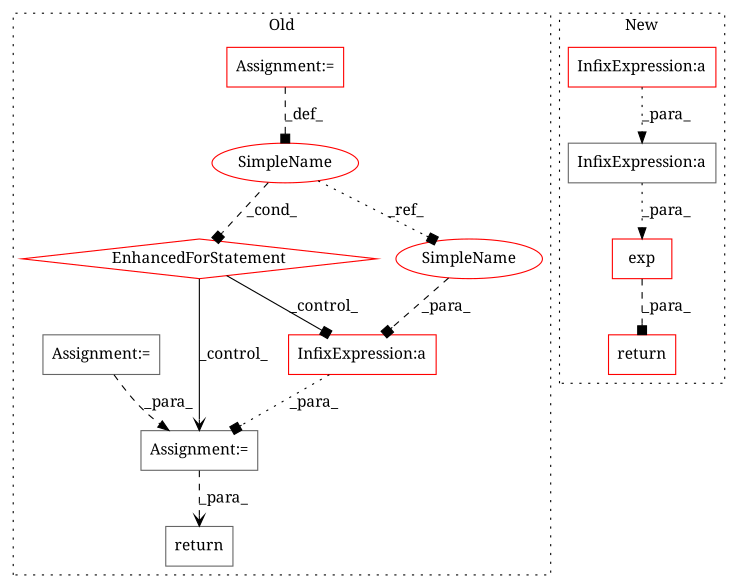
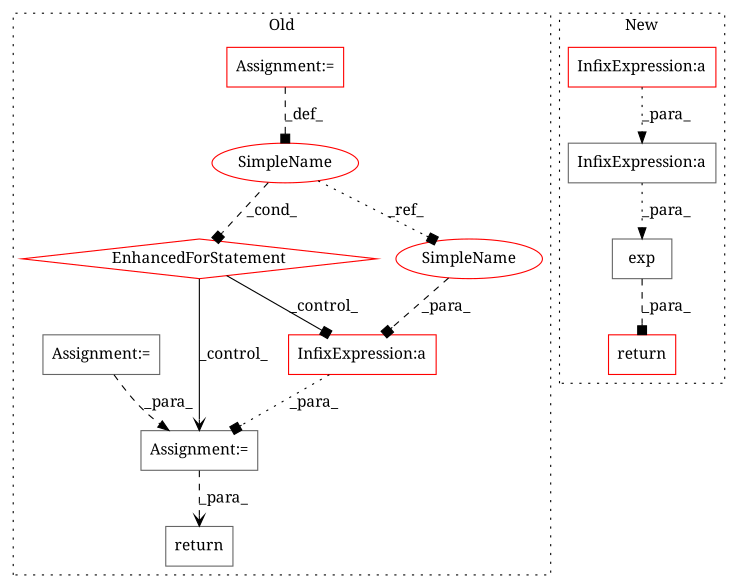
(642, 259) -> (642, 259)
